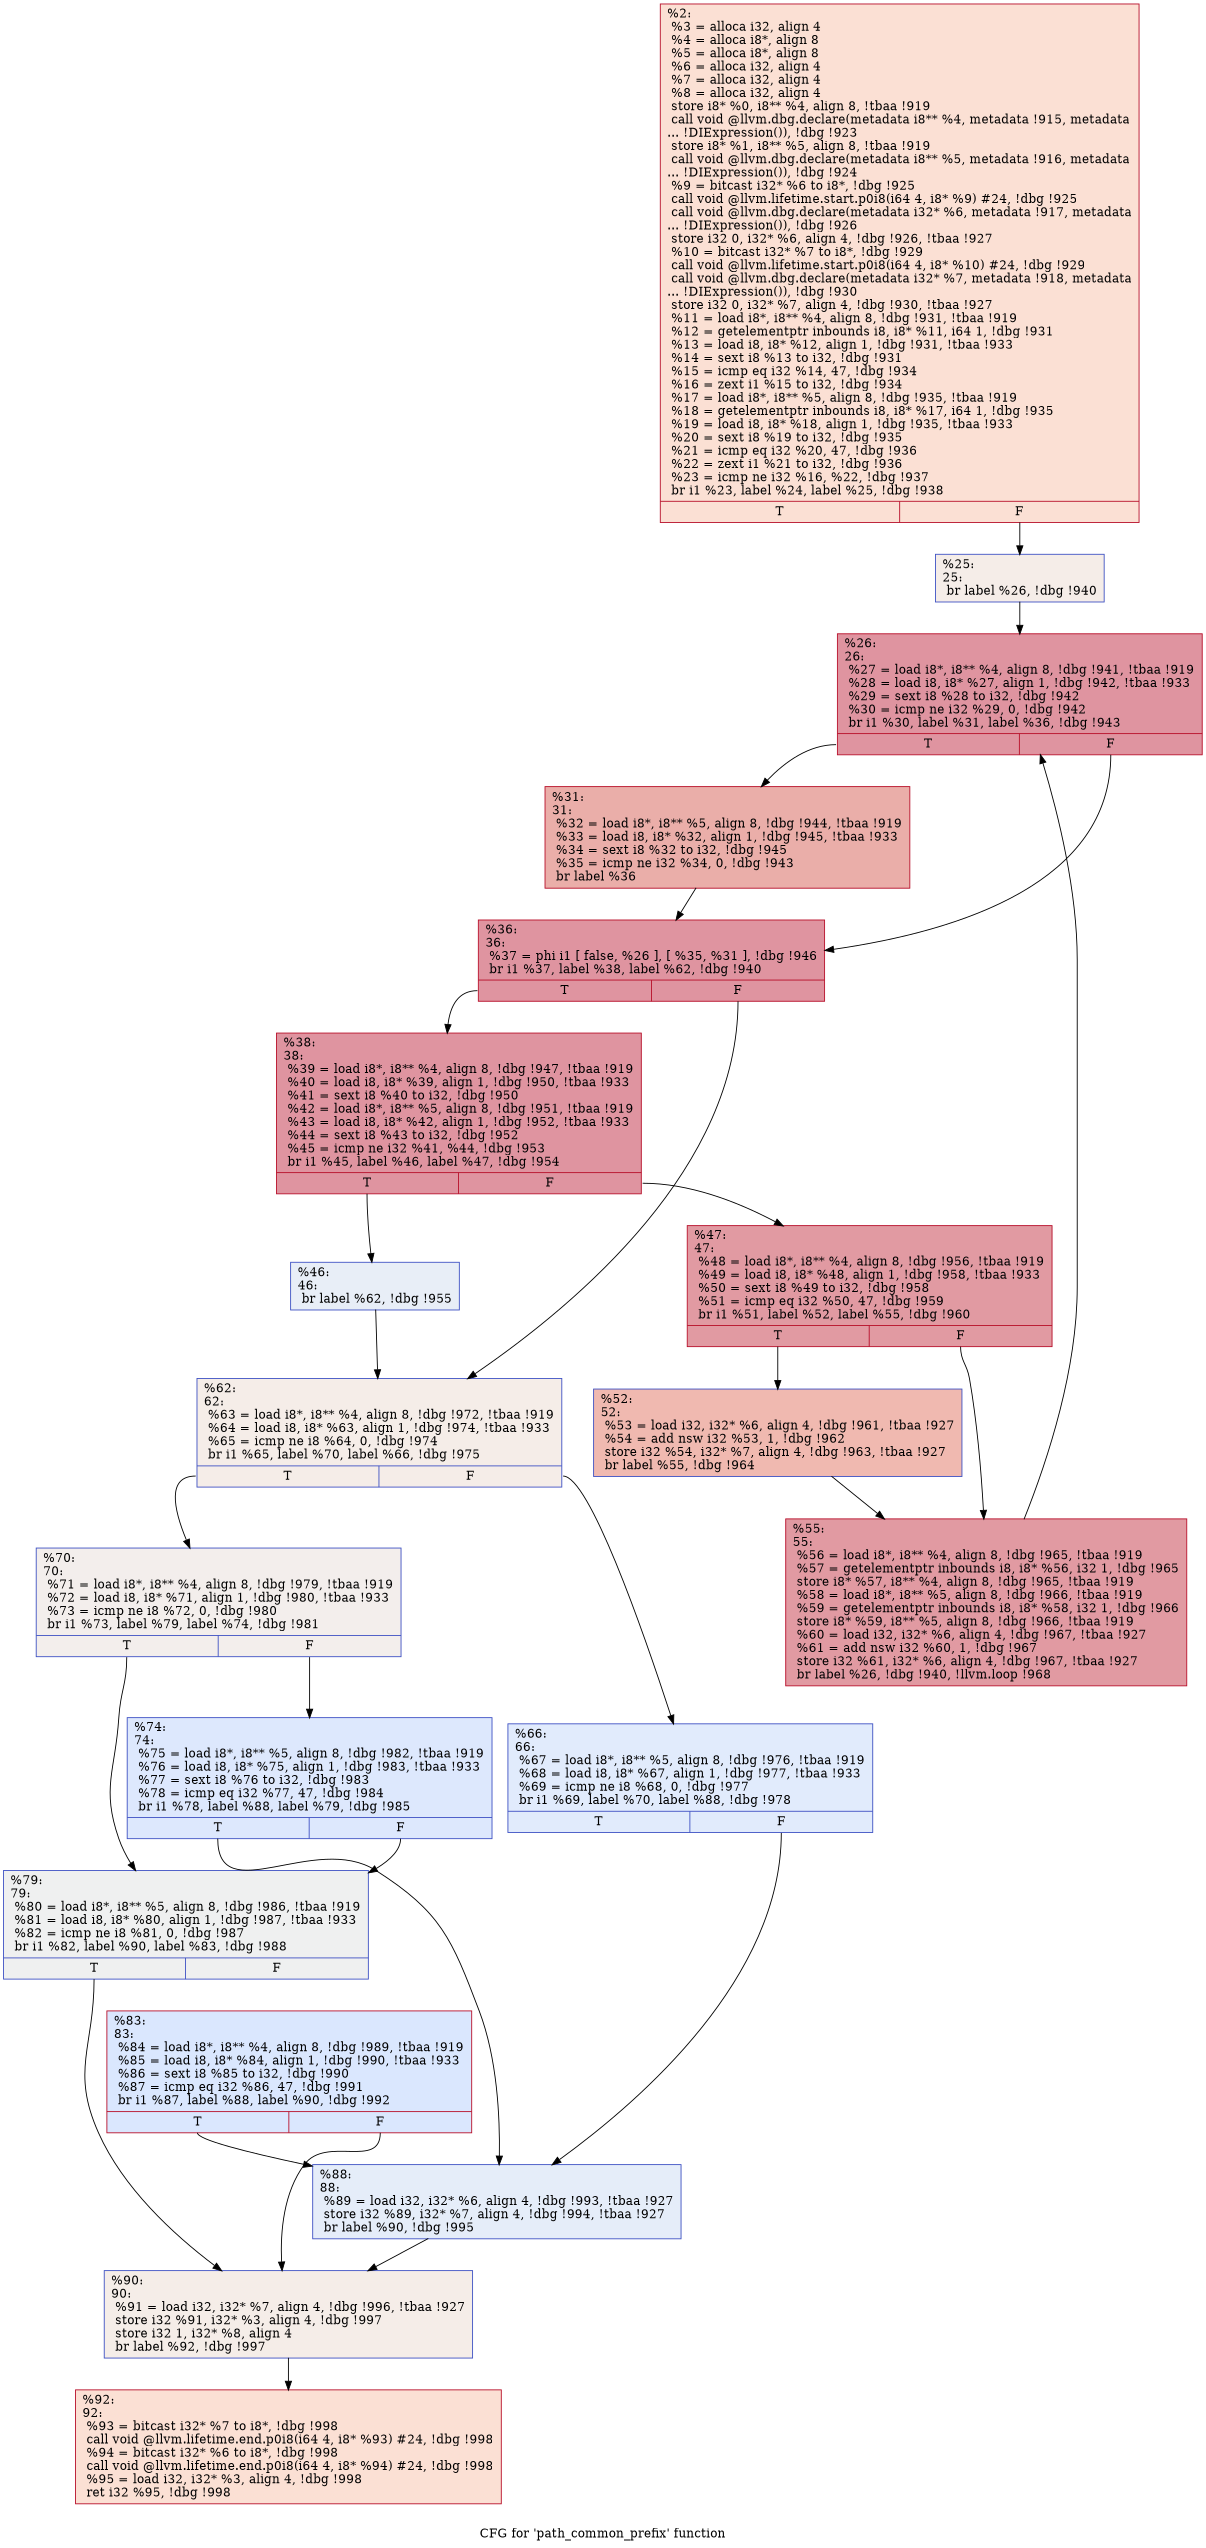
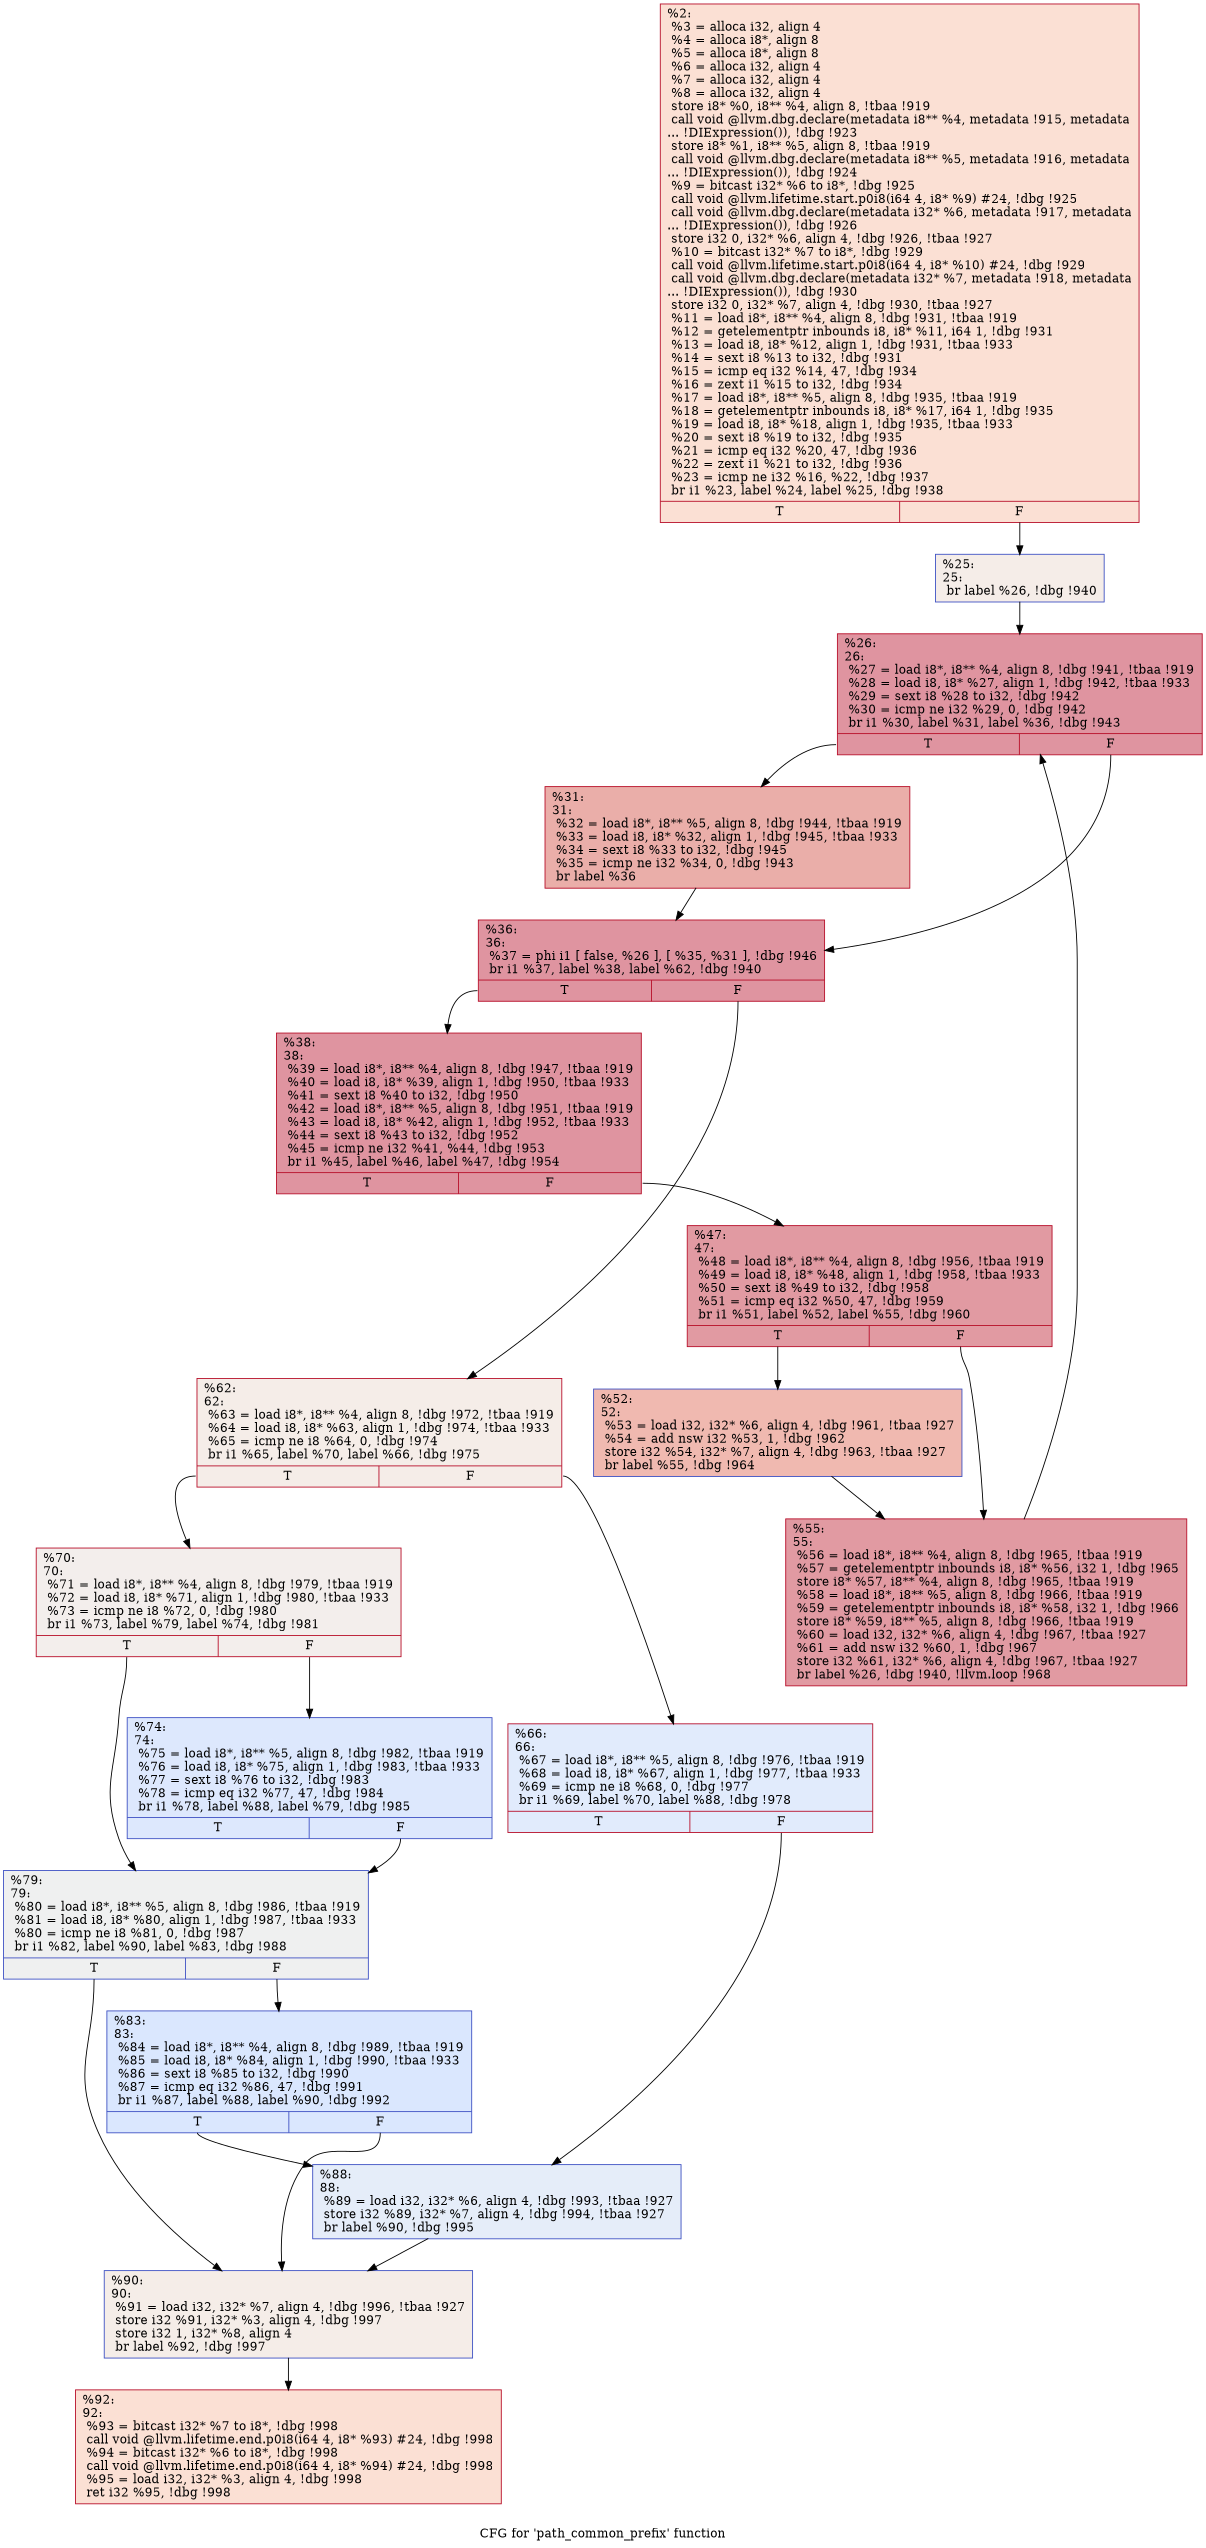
(670, 850) -> (670, 850)
(375, 1286) -> none
(379, 1433) -> (379, 1433)
(219, 1602) -> (219, 1602)
(690, 1778) -> (690, 1778)
(432, 1917) -> none
(128, 1934) -> (128, 1934)
none -> (277, 1991)
(289, 2072) -> (289, 2072)
